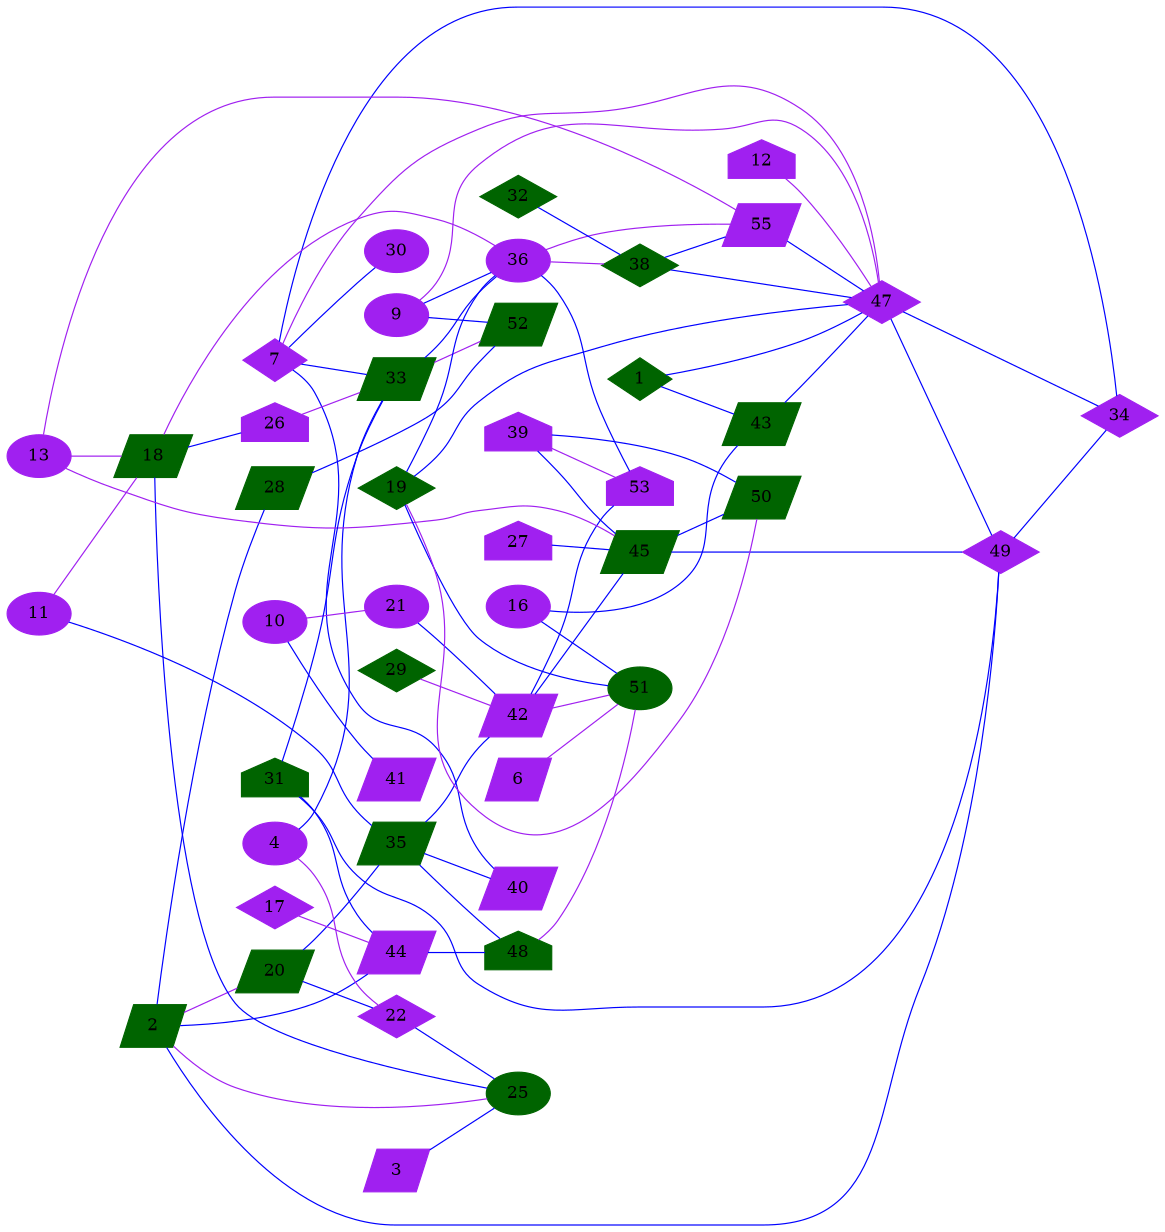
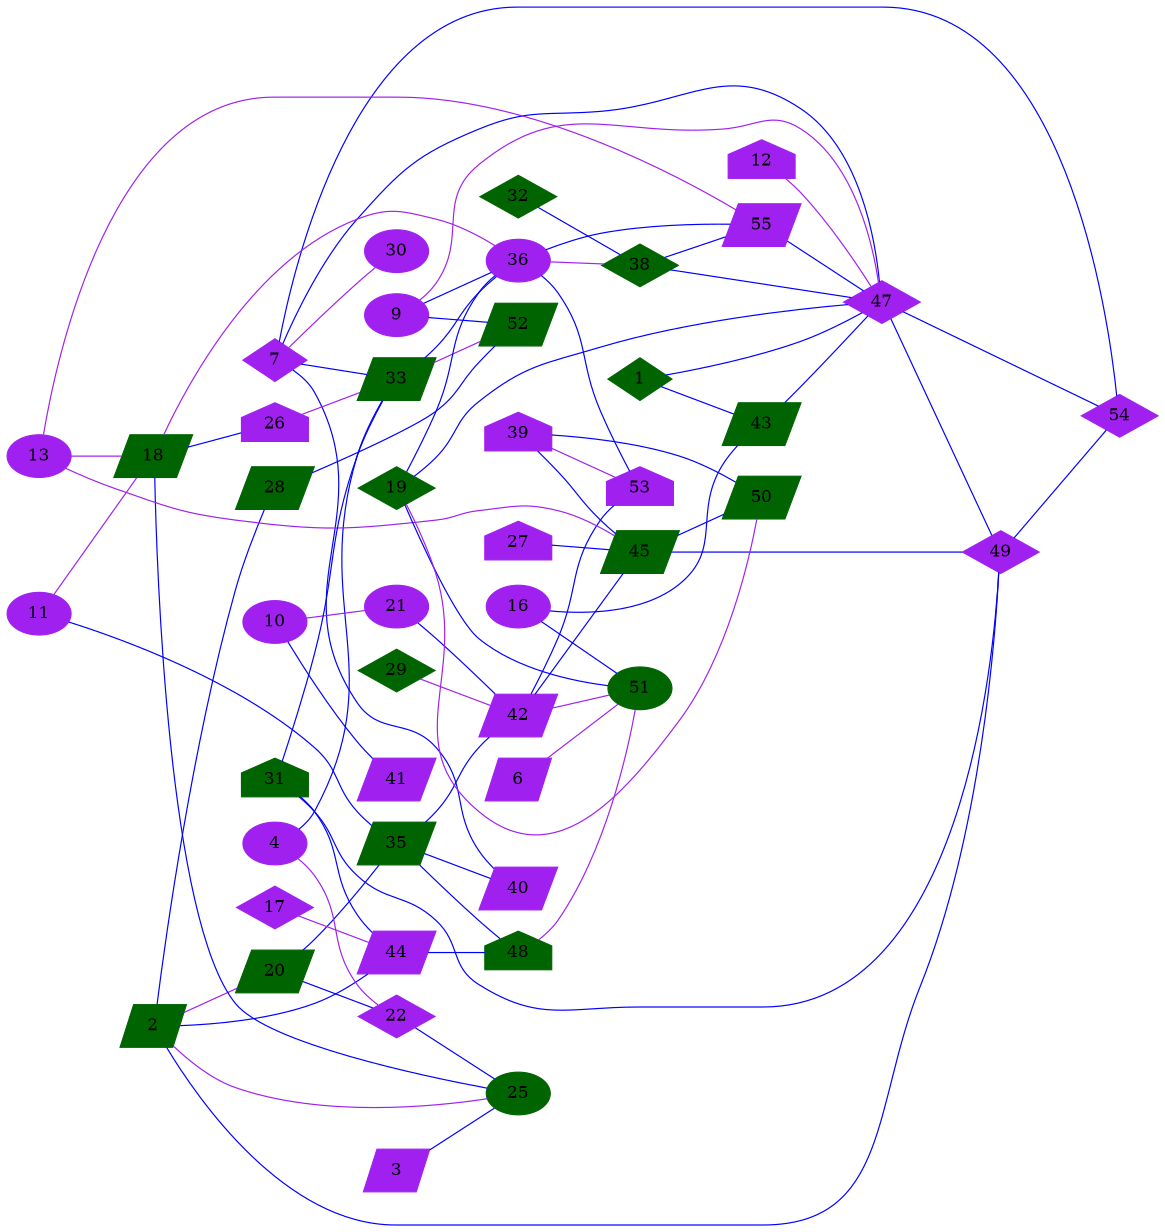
(591, 112) -> (591, 112)
(637, 228) -> (637, 228)
(331, 307) -> (331, 307)
(1120, 416) -> (1120, 416)
